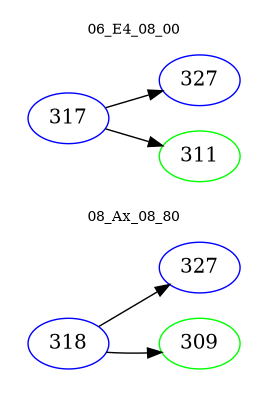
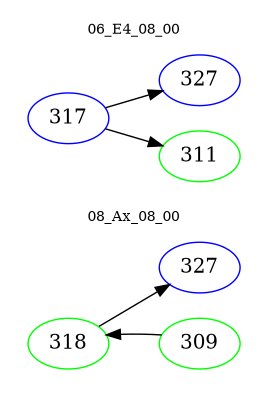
(134, 218) -> (134, 218)
(68, 344) -> (68, 344)
(127, 353) -> (141, 334)
